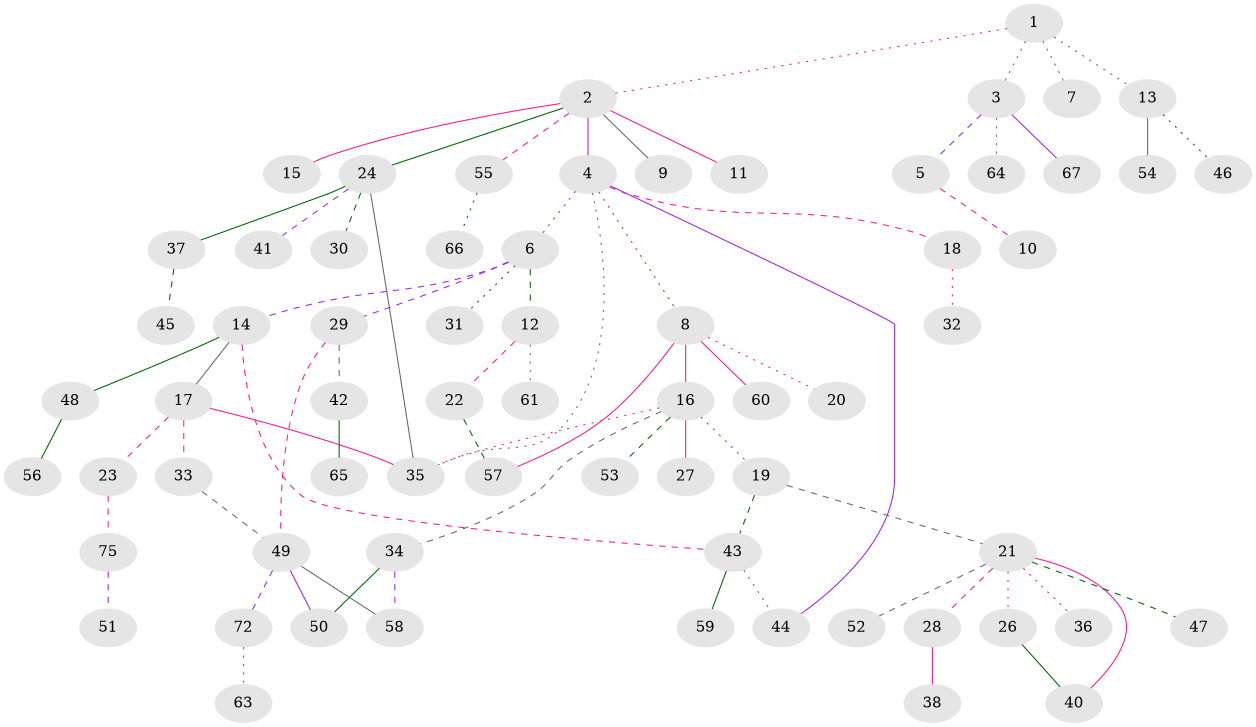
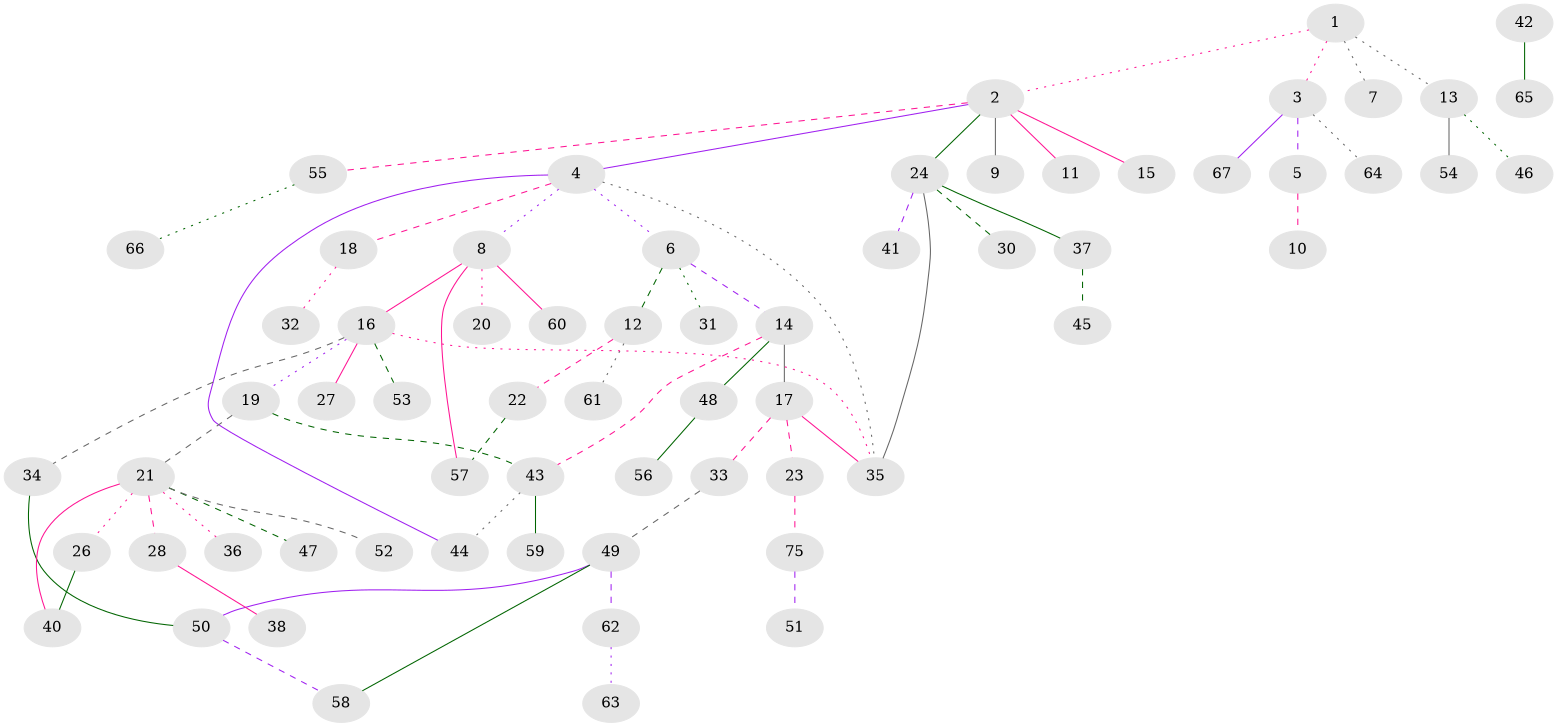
(339, 325) -> none
(338, 590) -> (476, 628)
(395, 590) -> (271, 666)
(244, 628) -> (611, 628)
